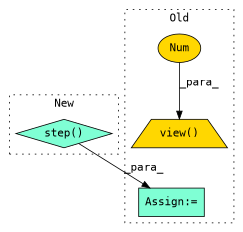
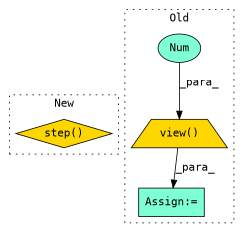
(179, 48) -> (179, 48)
(64, 134) -> (64, 134)
(111, 164) -> (176, 164)
